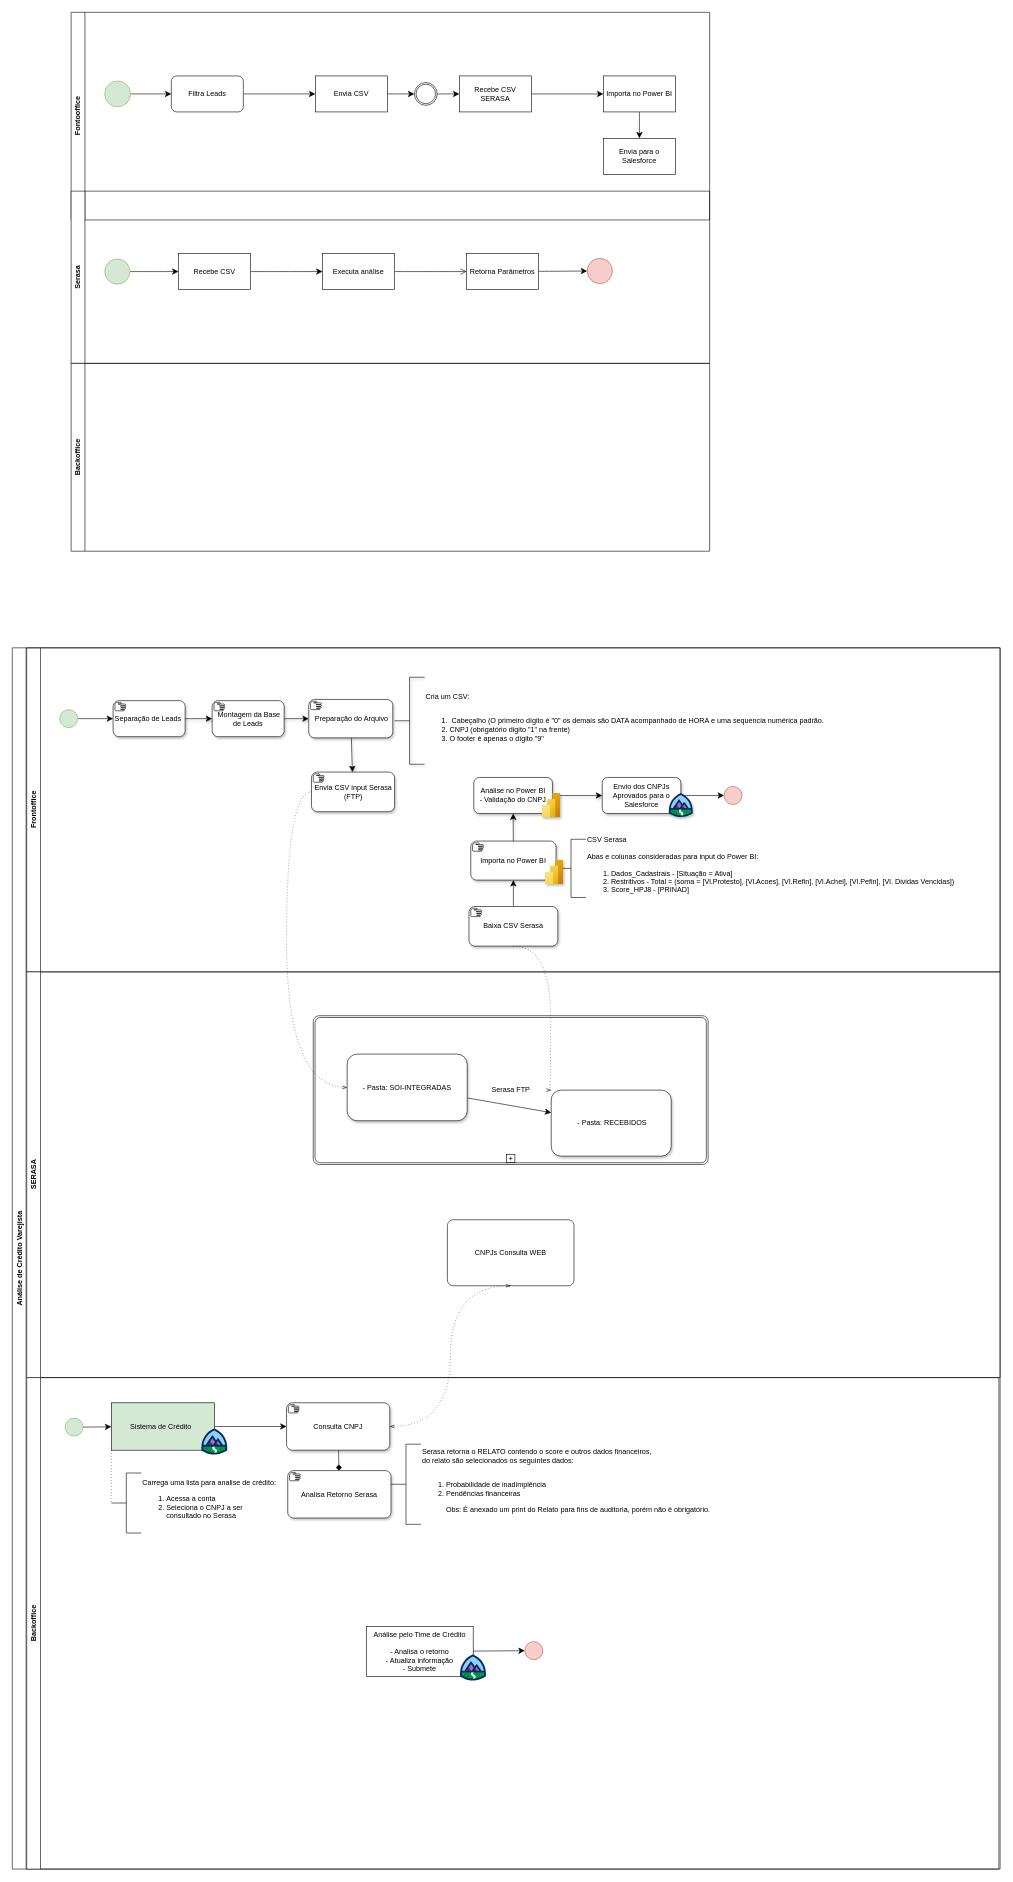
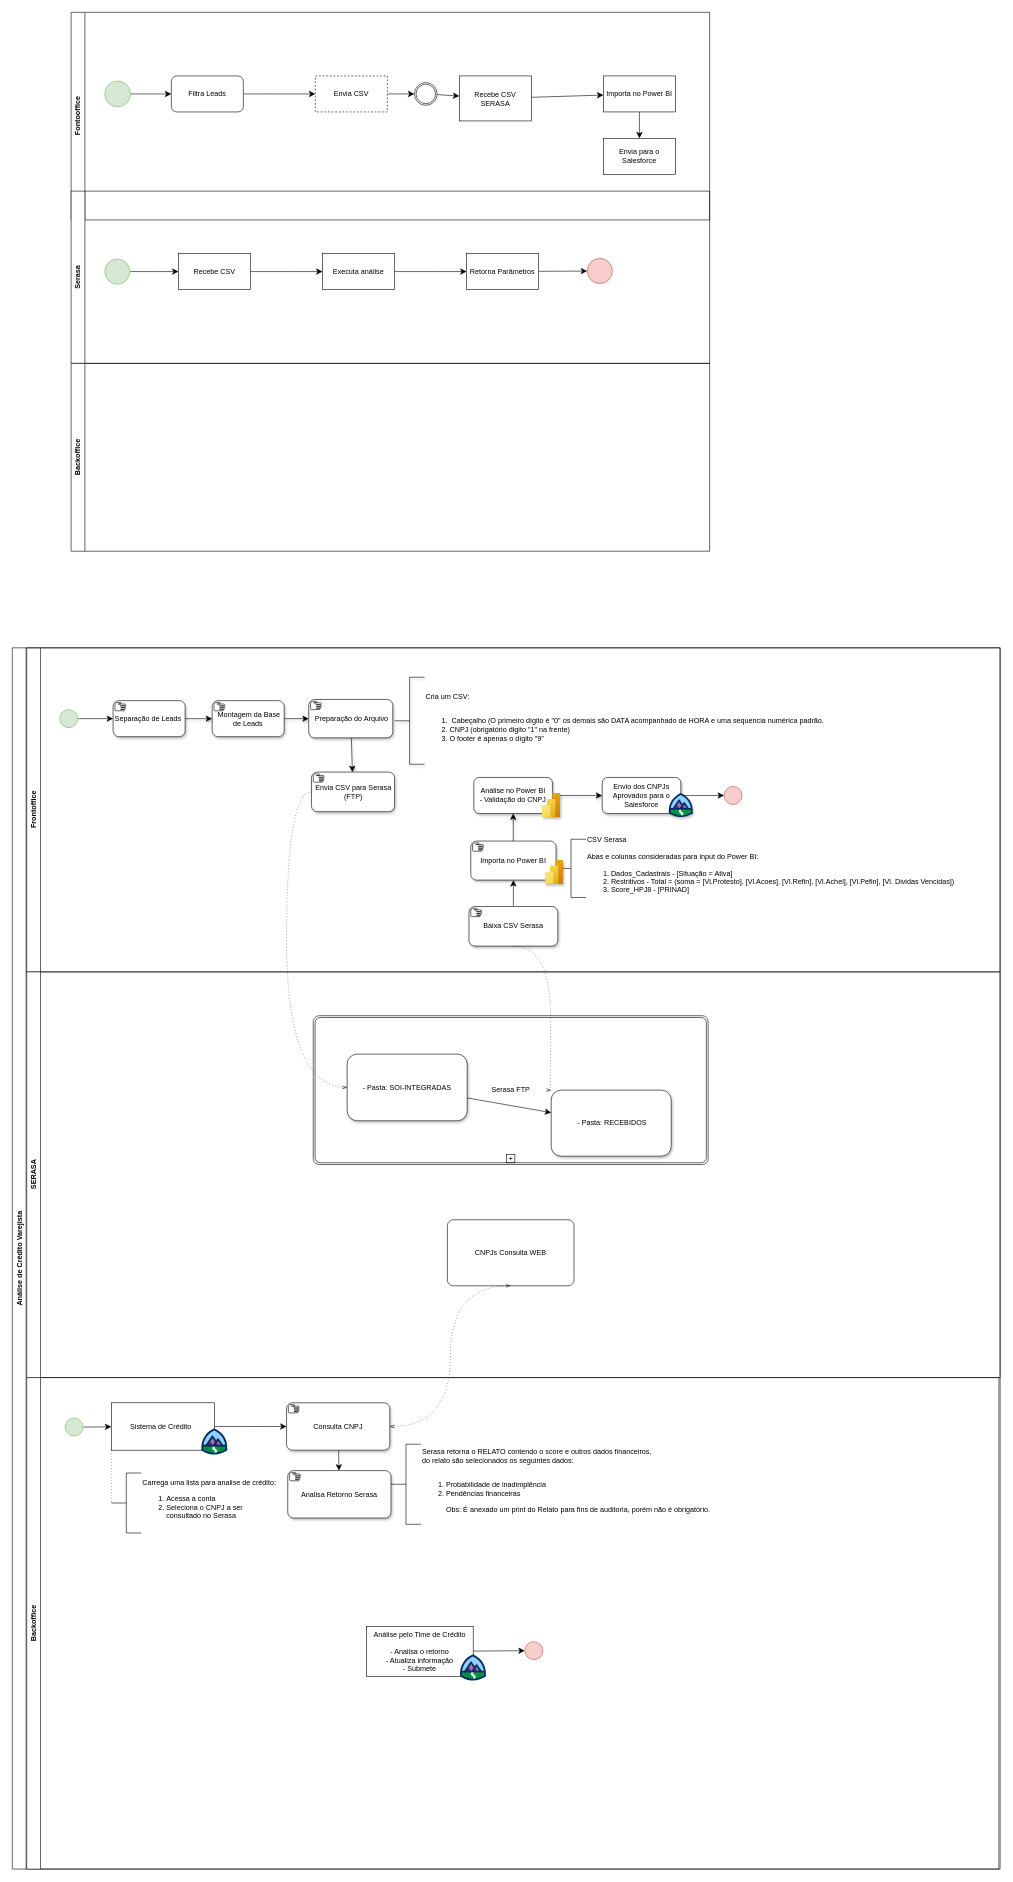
(351, 94) -> (351, 94)
(495, 94) -> (495, 98)
(462, 272) -> (460, 272)
(353, 792) -> (353, 792)
(163, 1426) -> (163, 1426)
(339, 1463) -> (339, 1464)
